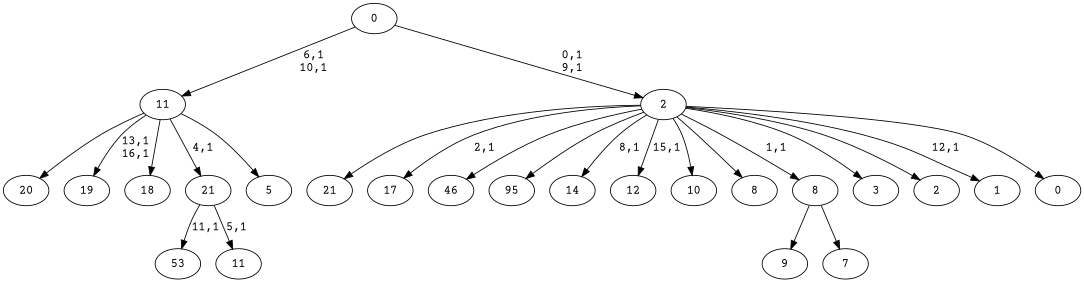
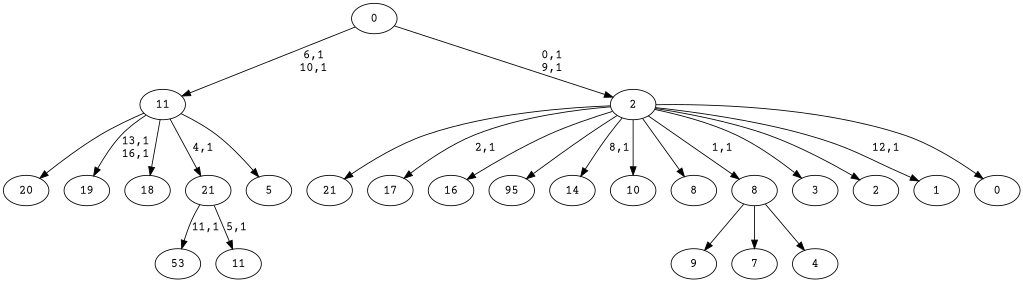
(451, 191) -> (451, 191)
(633, 191) -> none
none -> (815, 264)
